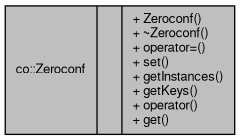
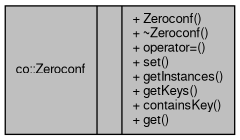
(165, 106) -> (177, 106)
